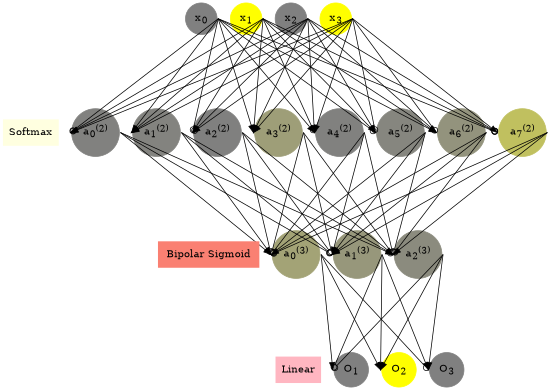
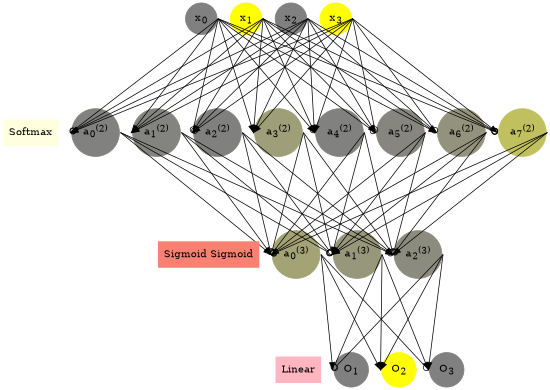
(209, 255) -> (209, 255)
